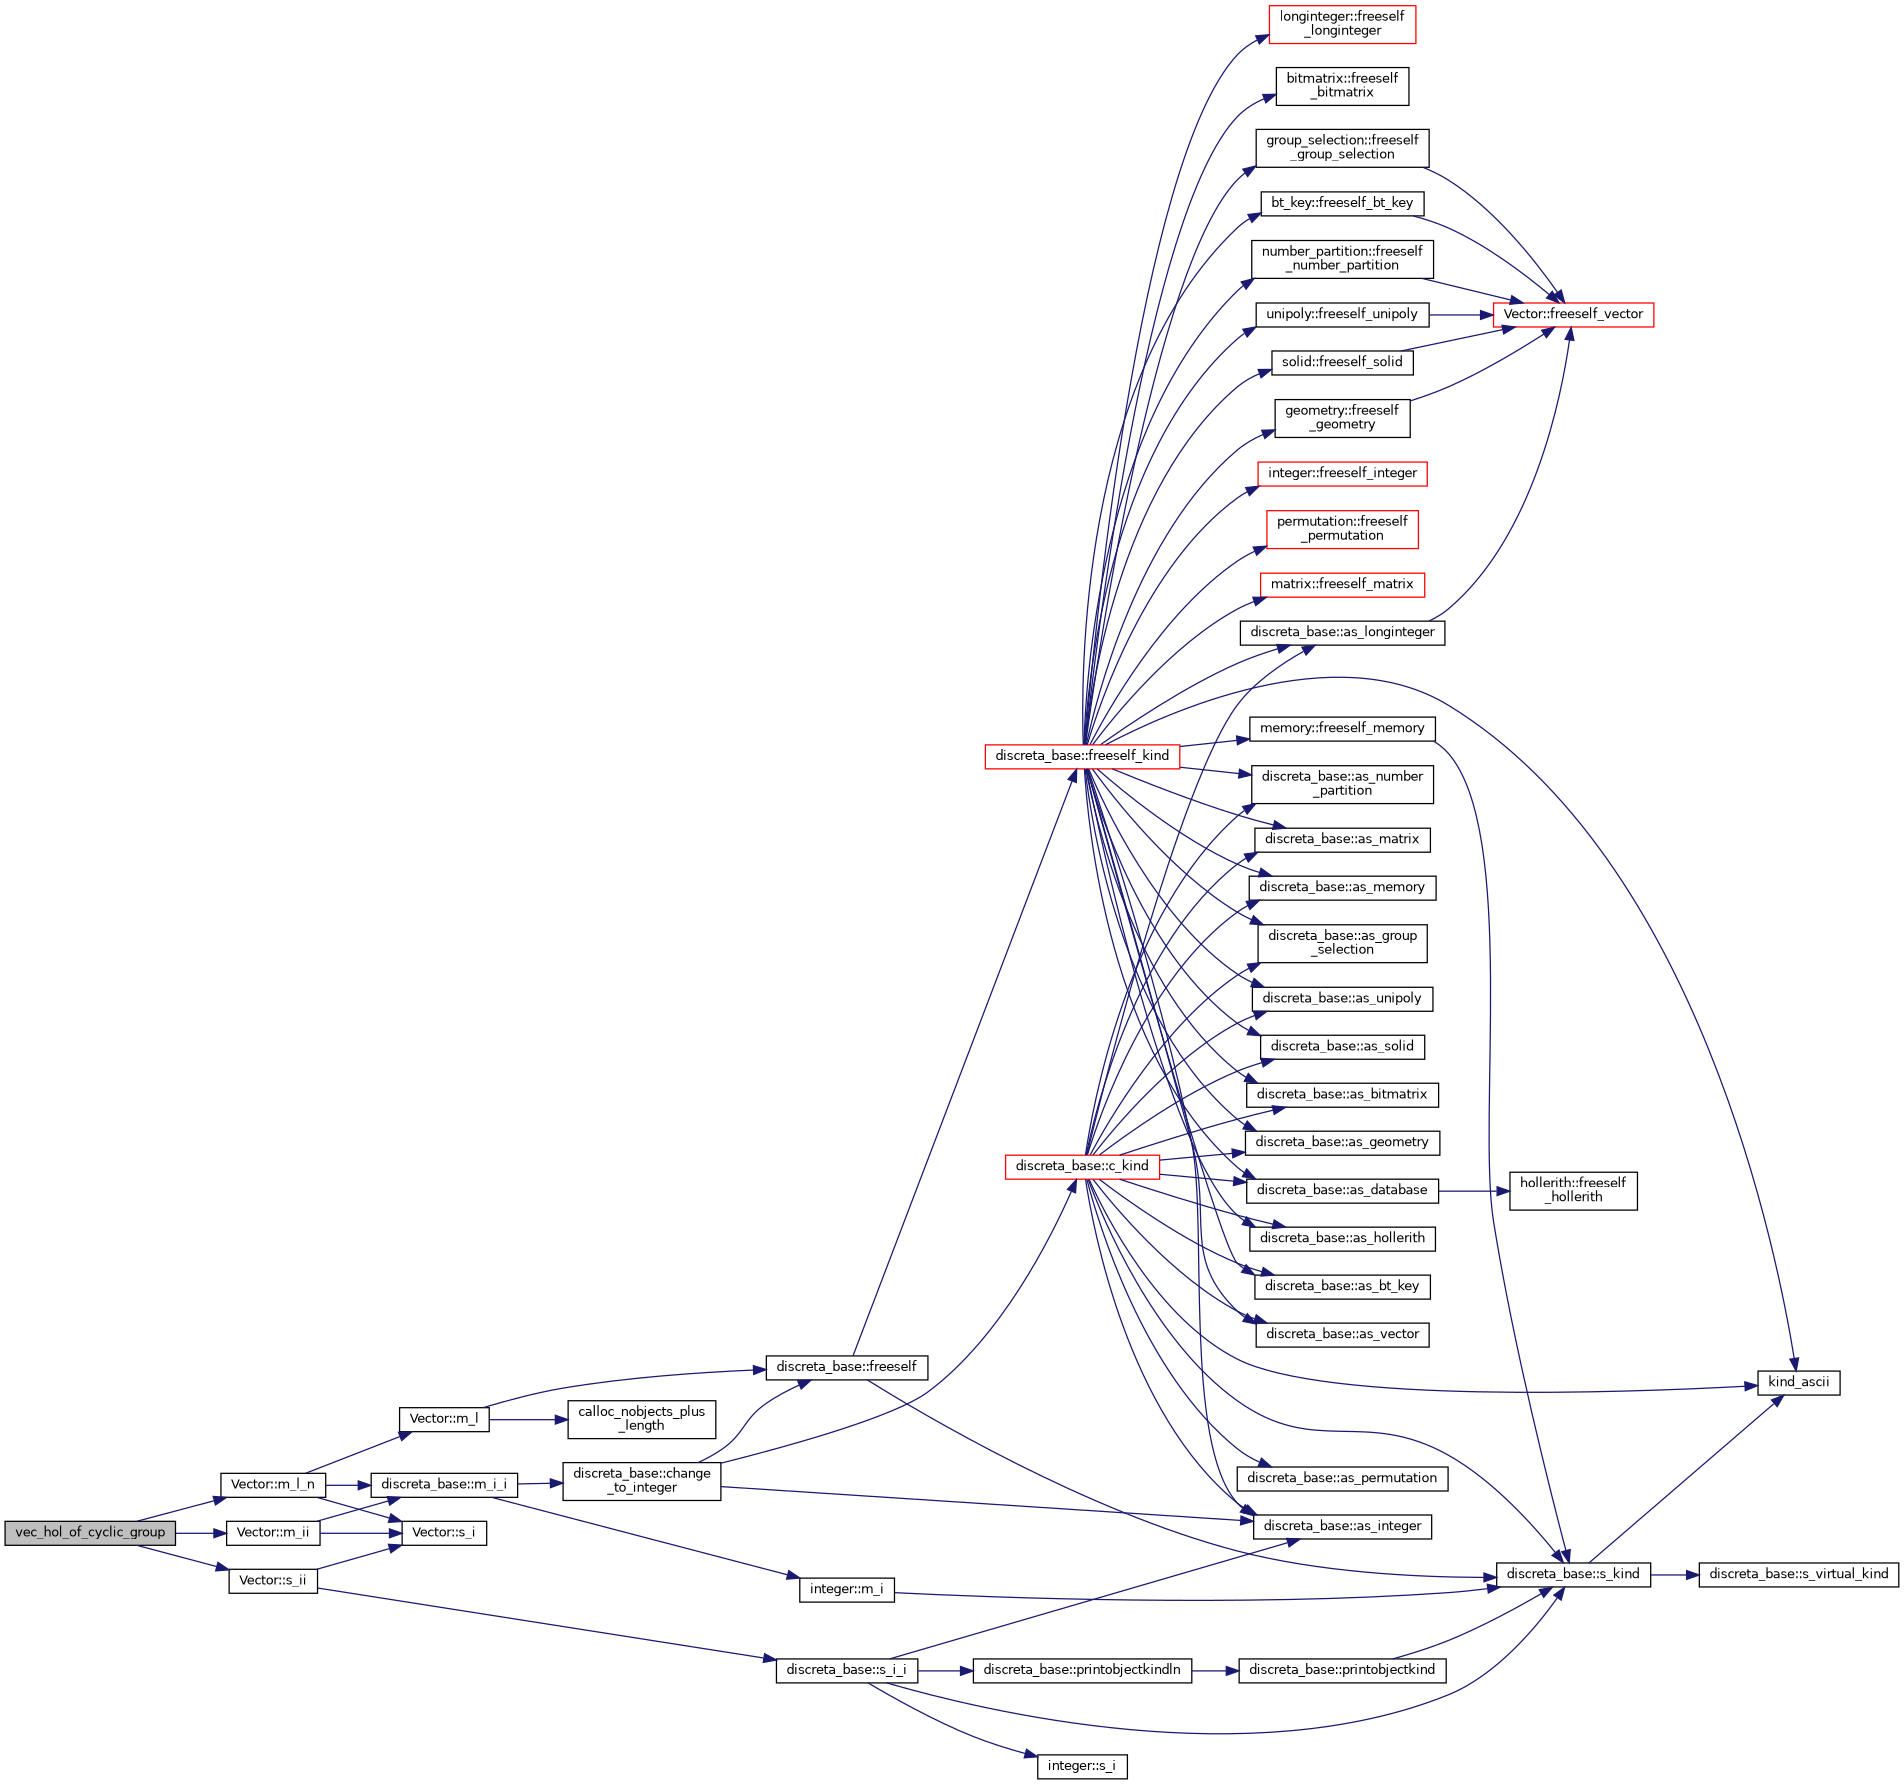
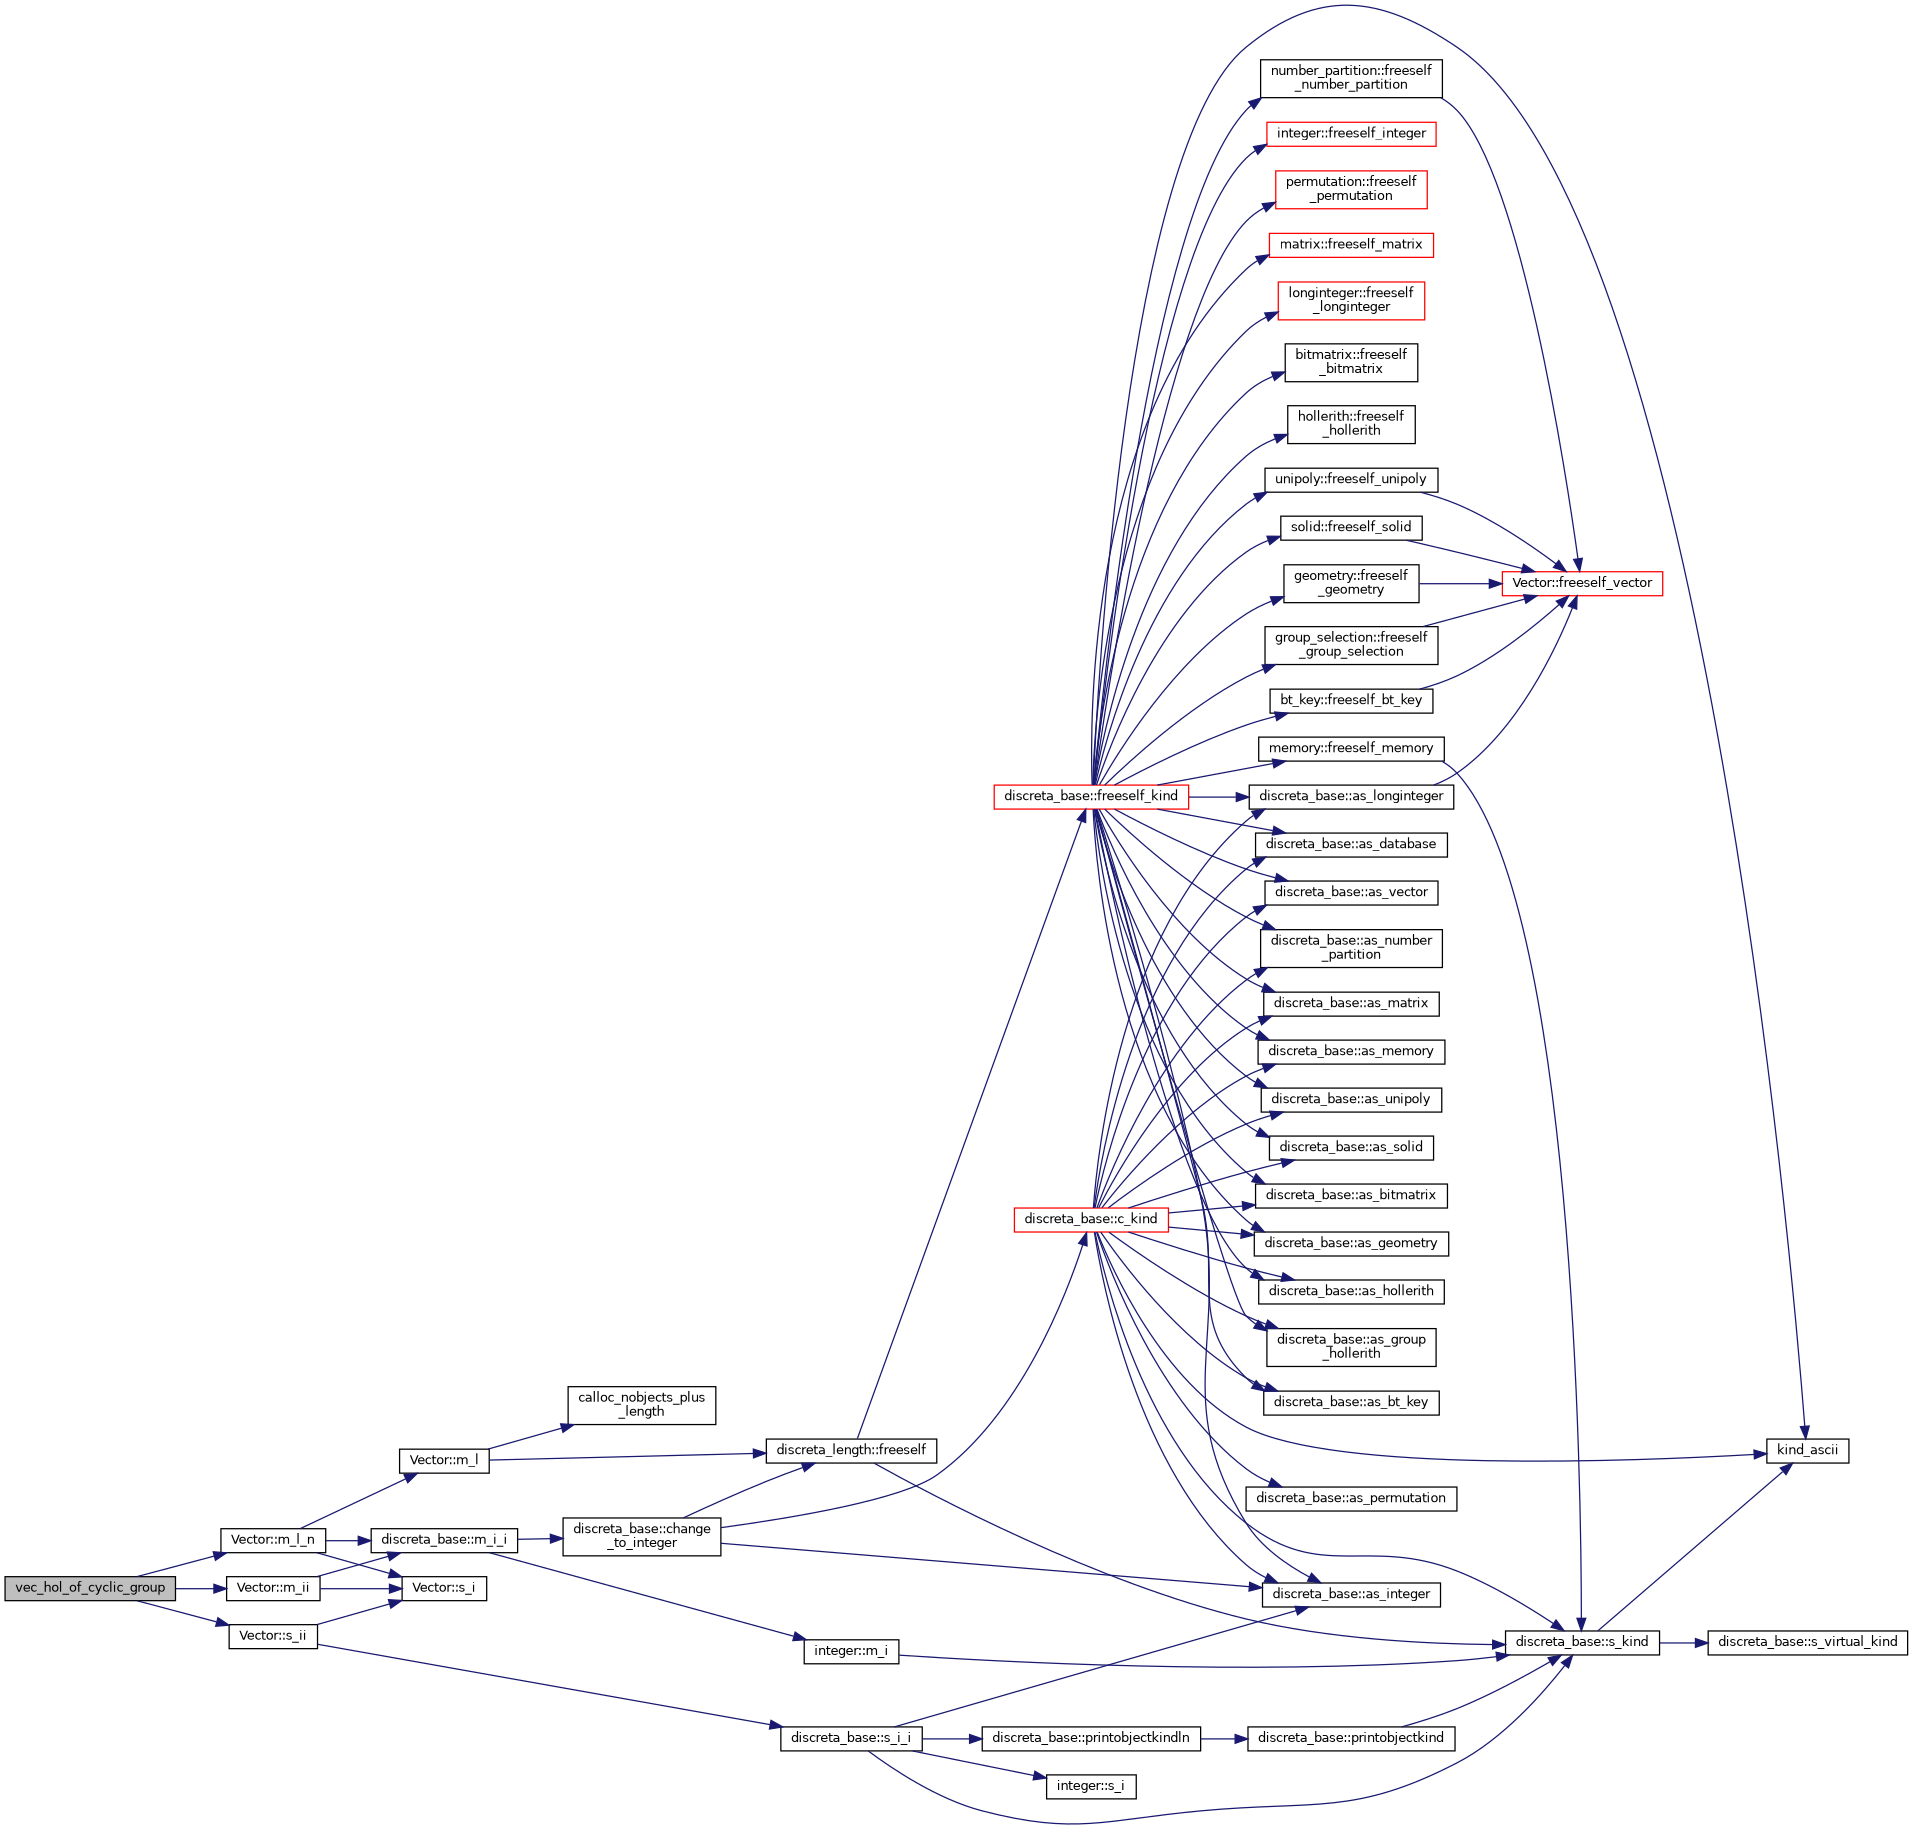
(1343, 944) -> (1352, 1348)
(1468, 1191) -> (1151, 592)
(847, 1368) -> (852, 1451)
